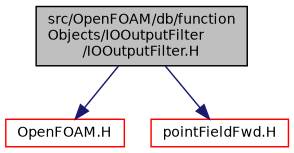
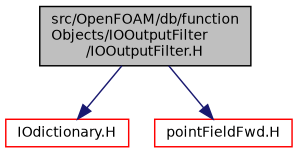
(65, 133) -> (67, 133)
